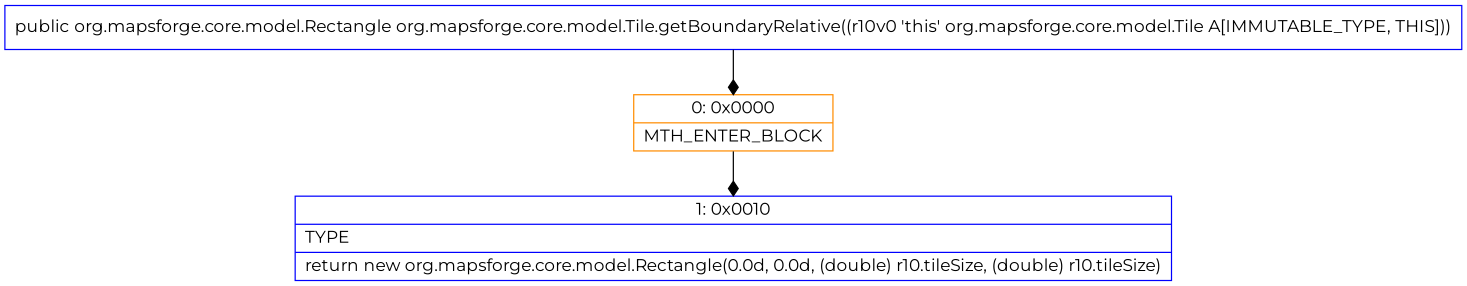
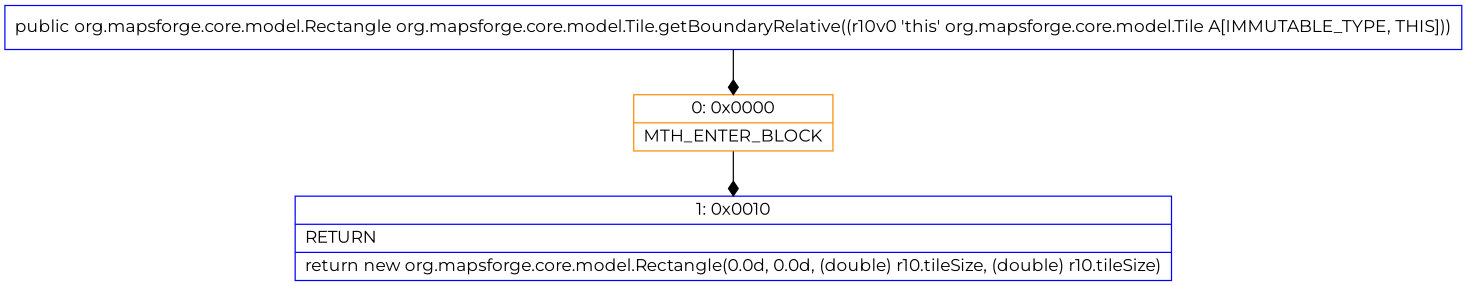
(328, 238) -> (341, 238)
